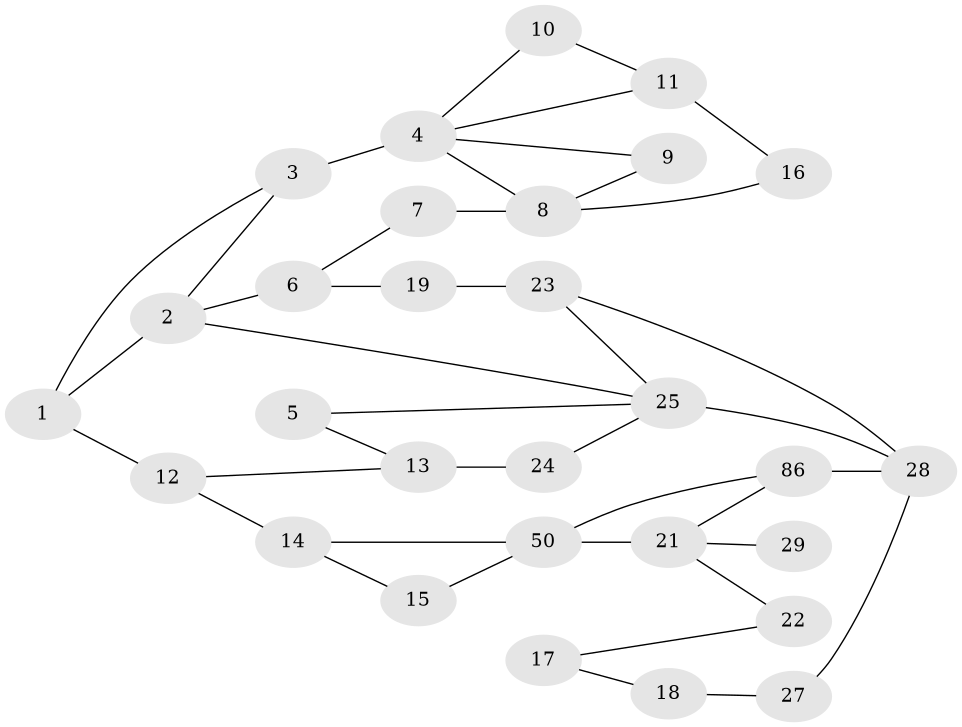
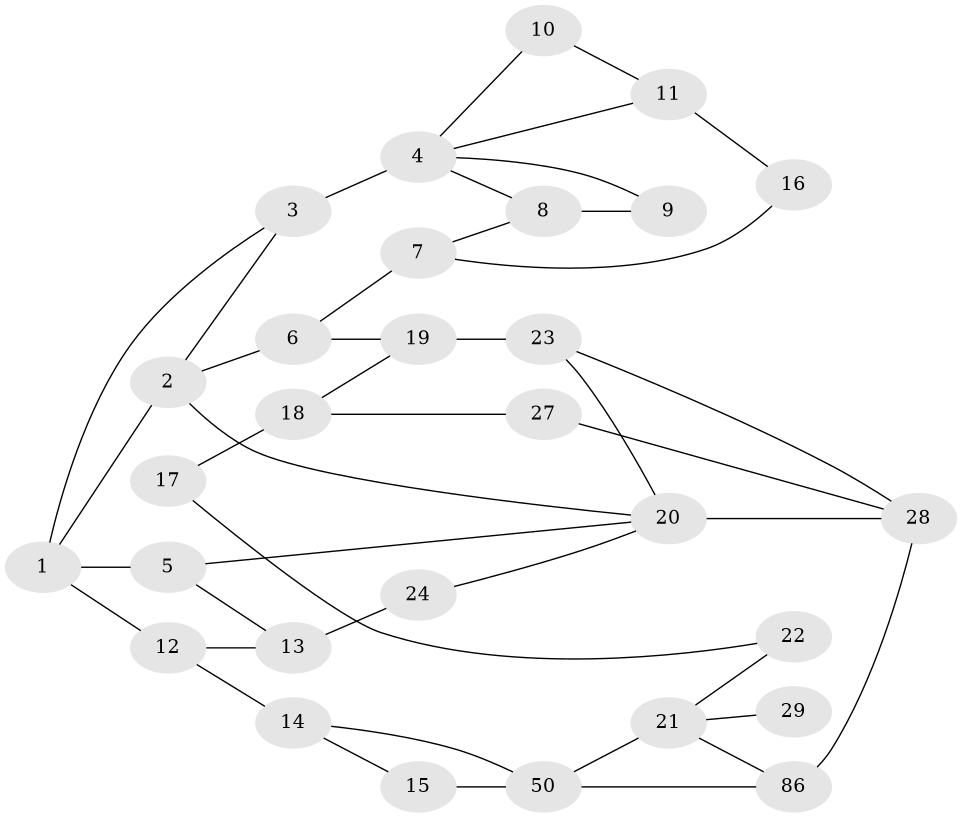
(671, 201) -> (621, 266)
none -> (356, 377)
(669, 403) -> (669, 519)
none -> (106, 567)
